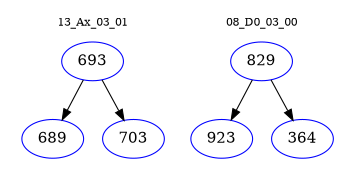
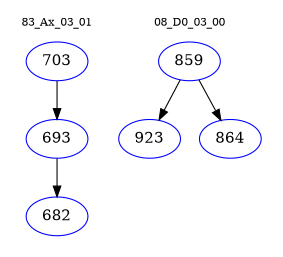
(93, 23) -> (57, 23)
(262, 61) -> (189, 61)
(110, 95) -> (57, 95)
(53, 139) -> (57, 216)
(302, 139) -> (230, 139)
